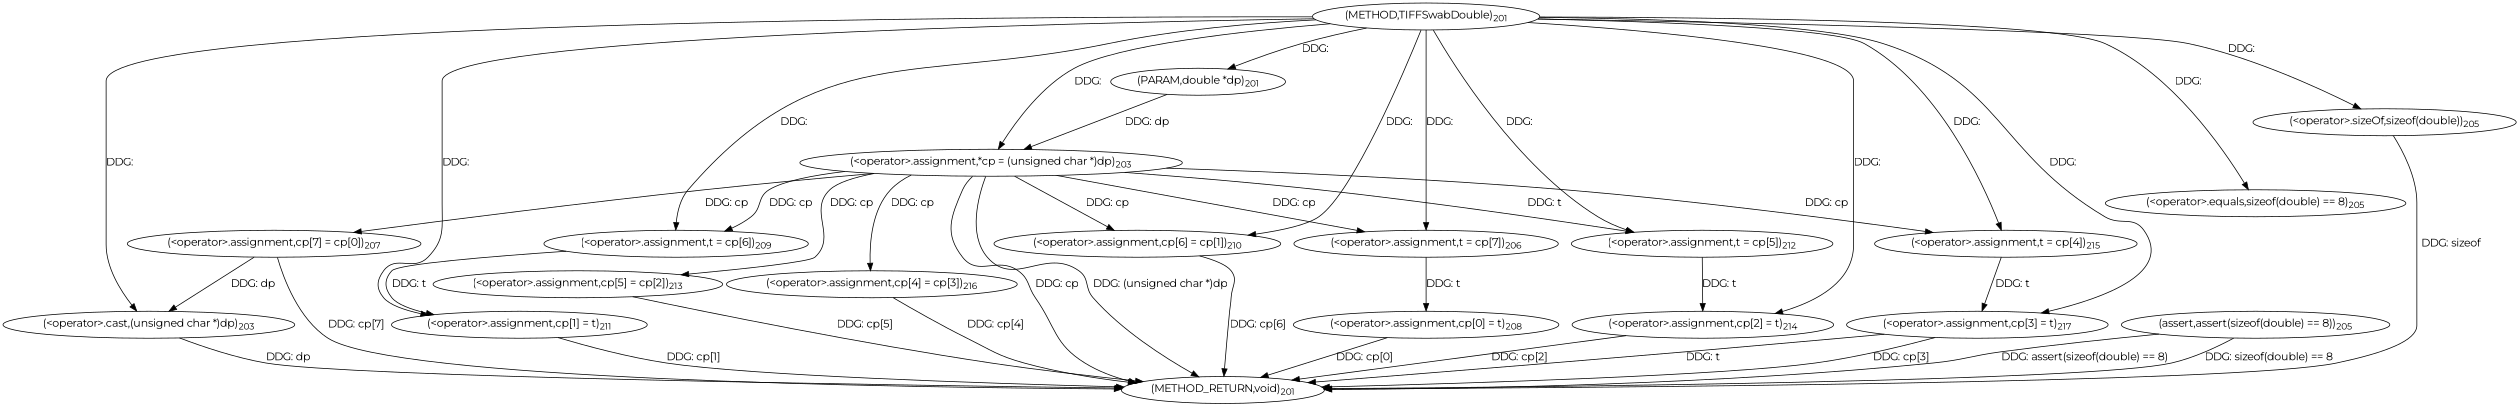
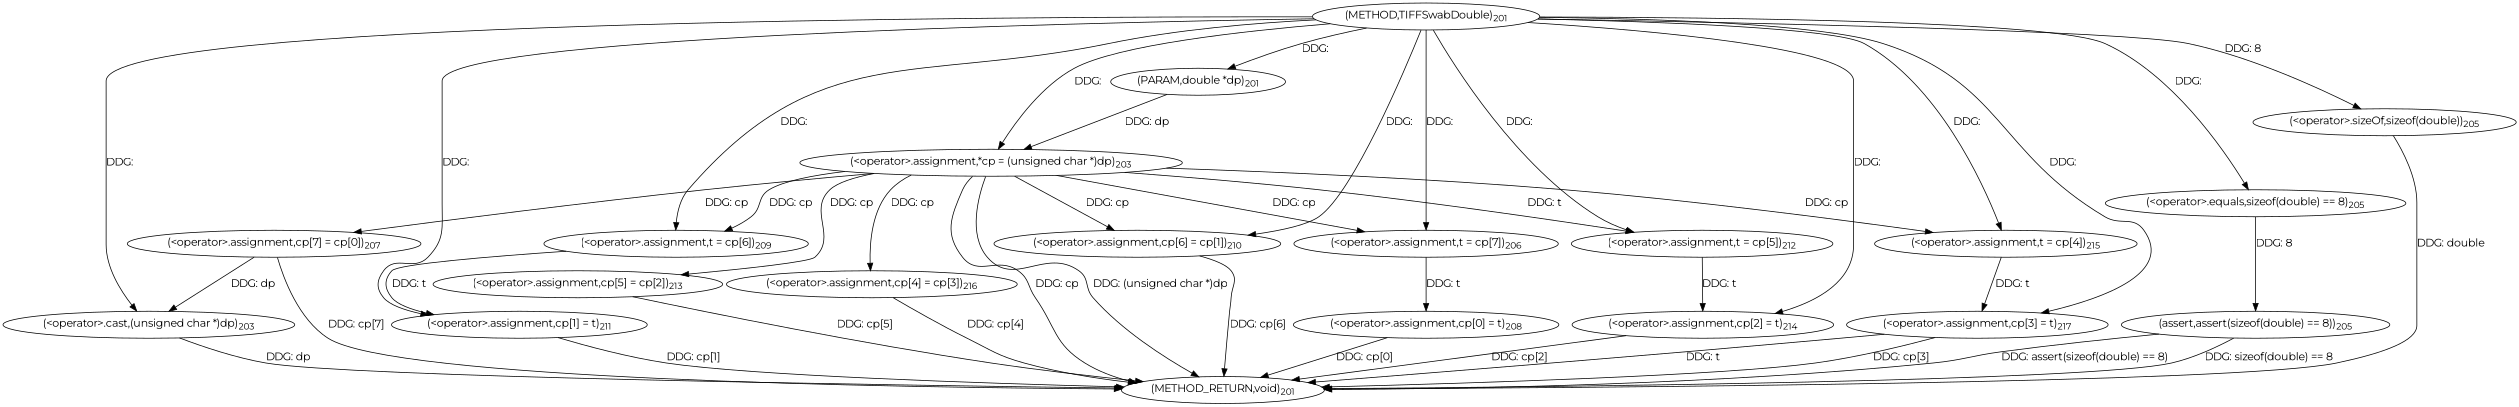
(2243, 49) -> (2243, 49)
(2451, 244) -> (2451, 244)
none -> (2256, 260)
